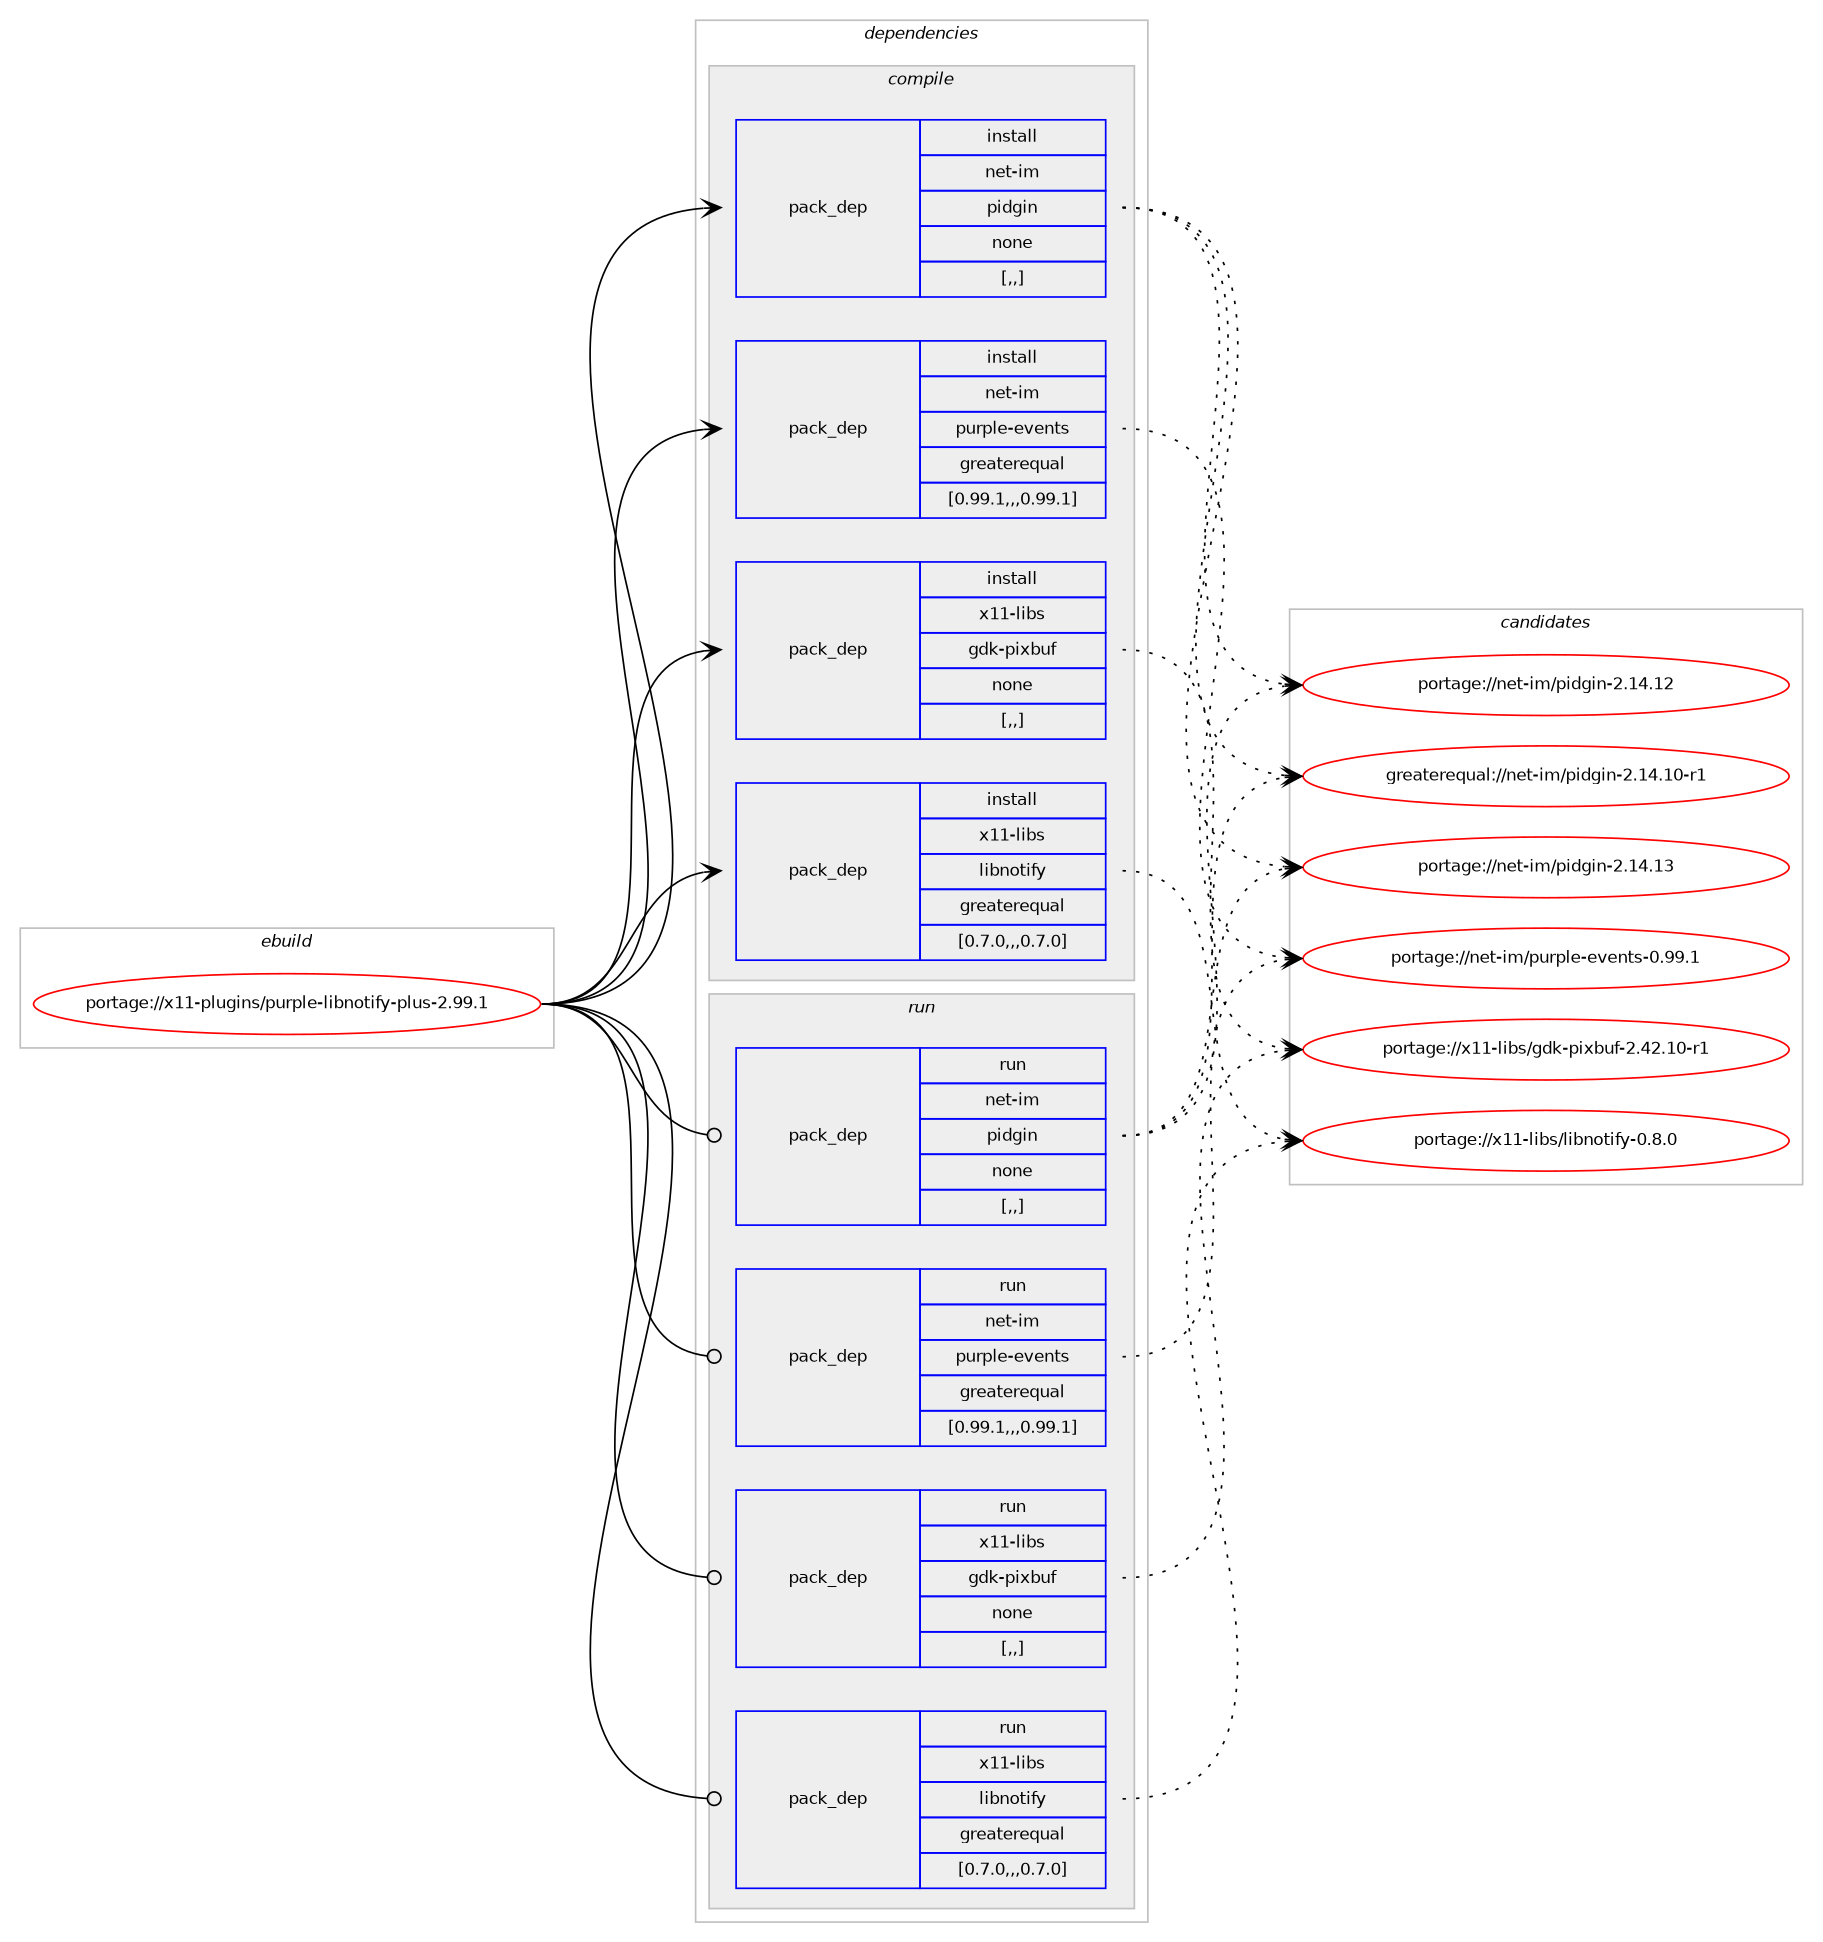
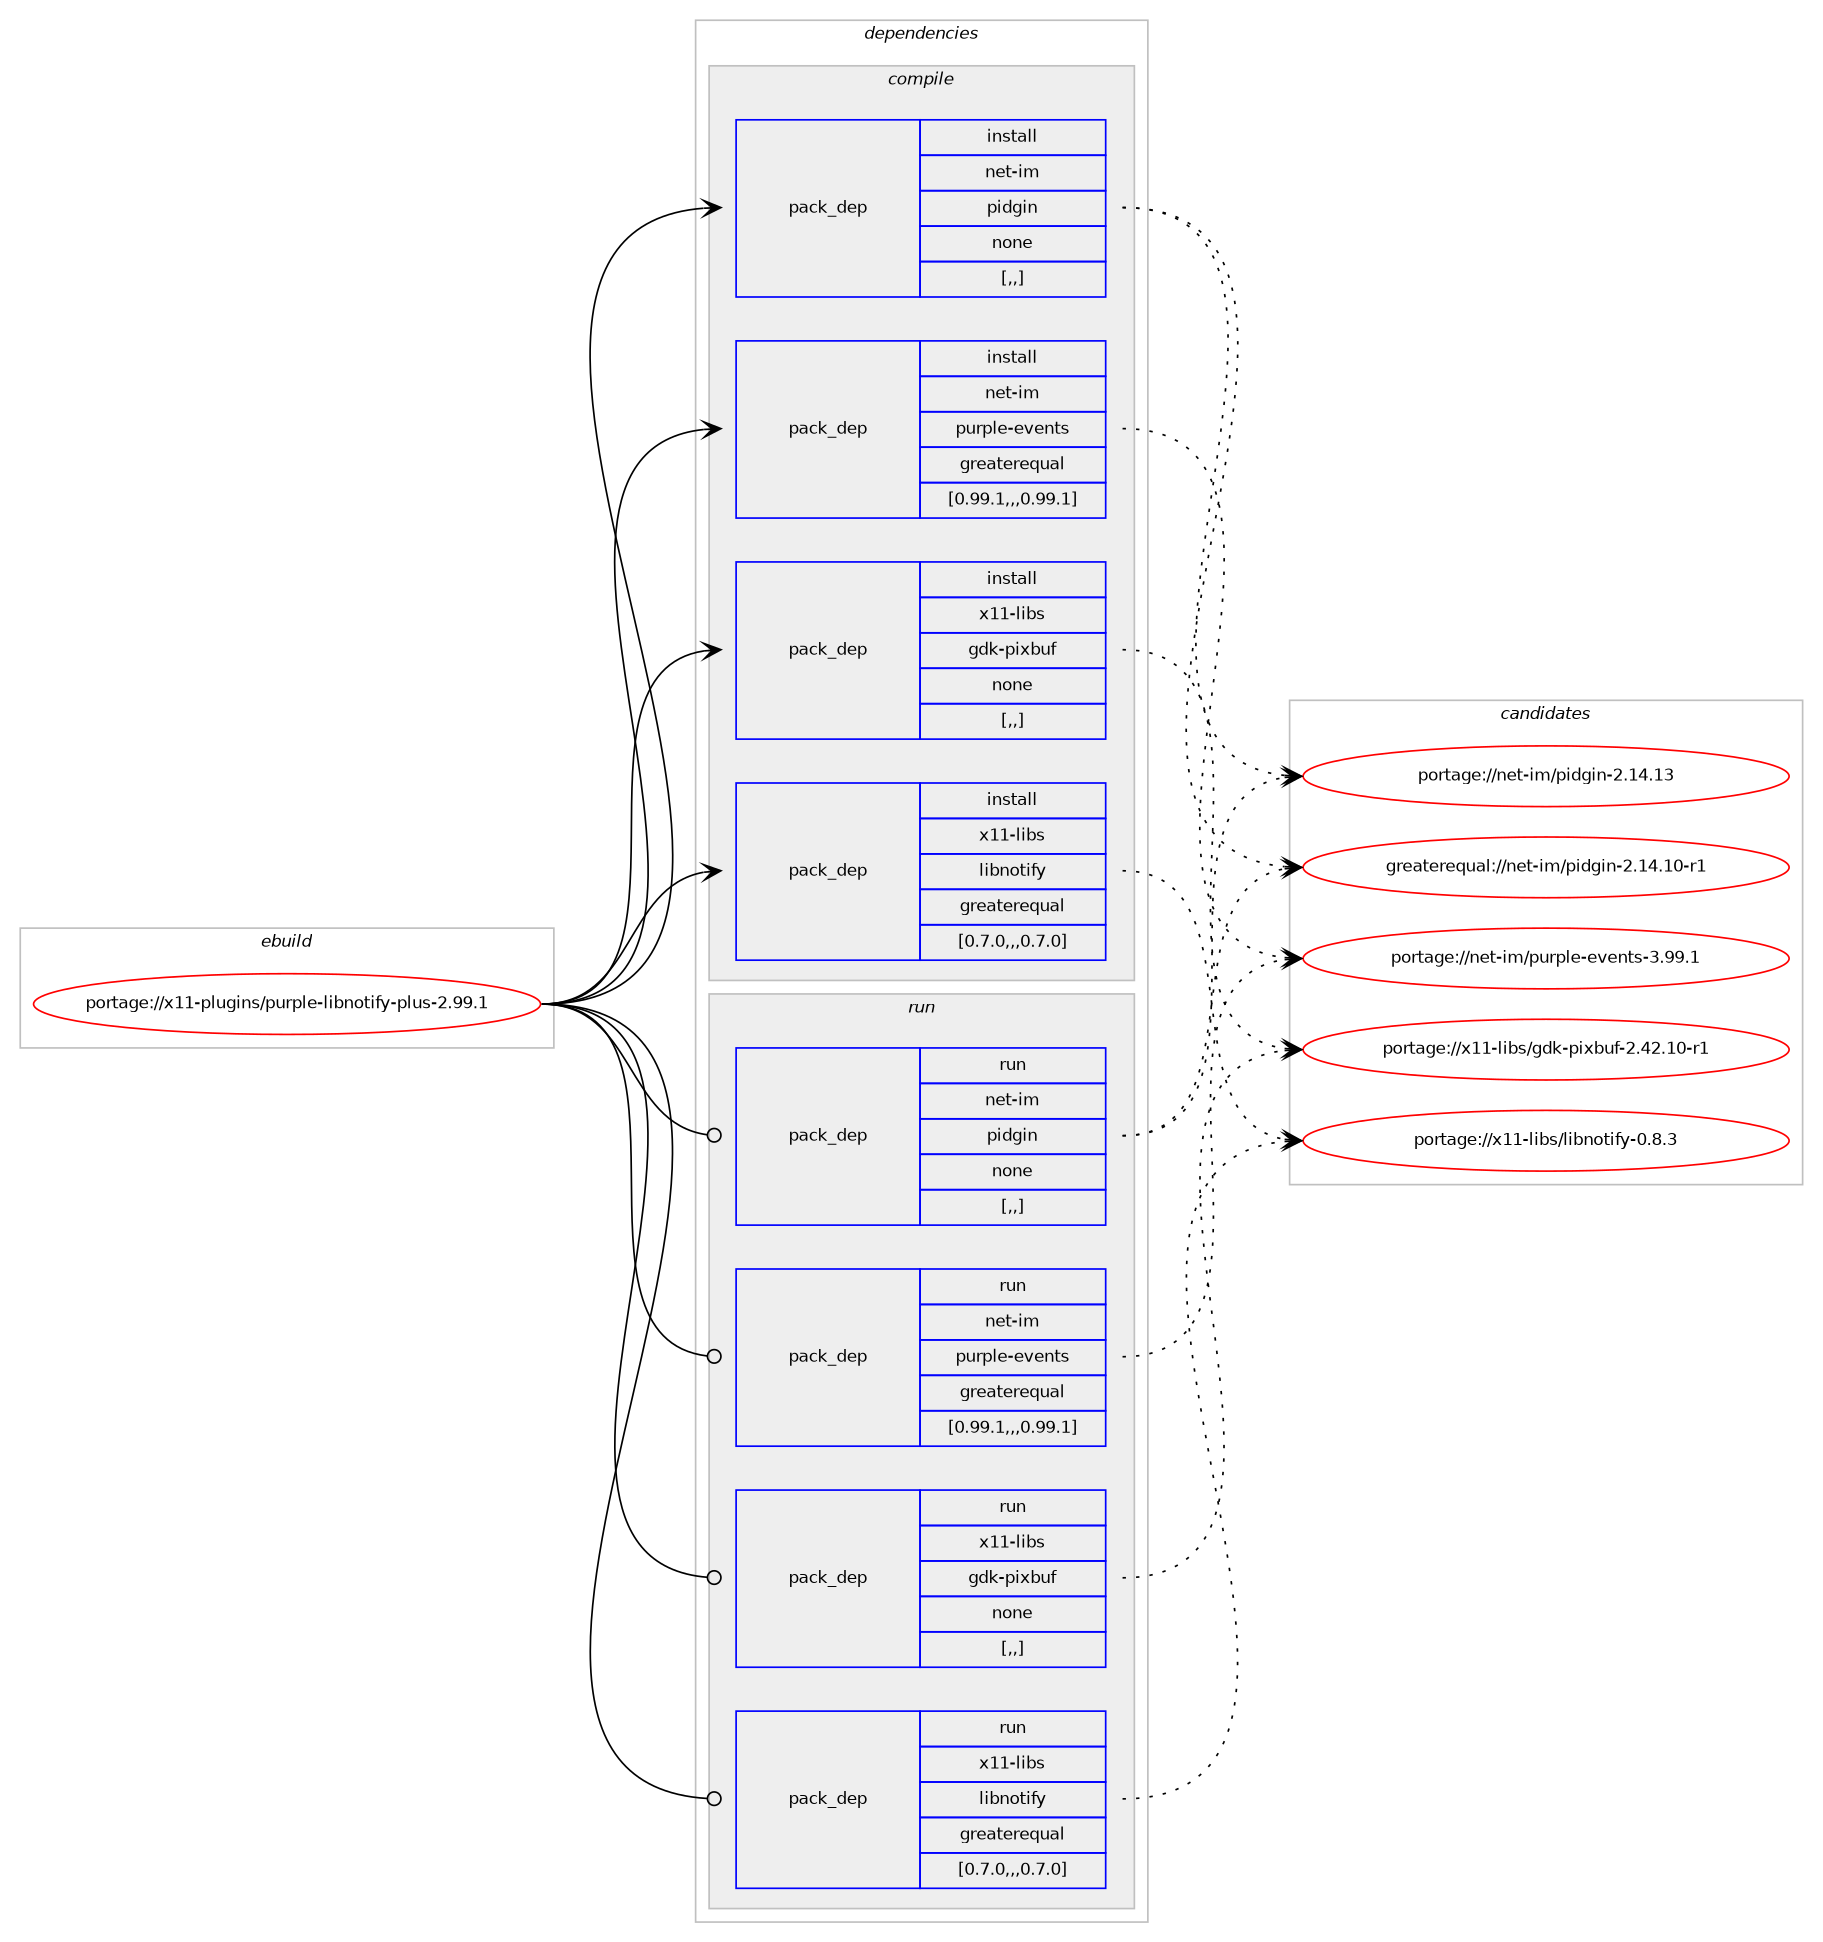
(1546, 685) -> none
(1546, 958) -> (1546, 958)
(1546, 1141) -> (1546, 1141)
